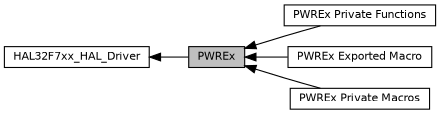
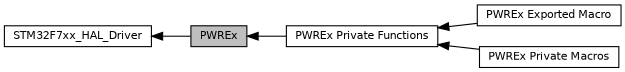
(77, 57) -> (78, 36)
(272, 57) -> (463, 25)
(288, 79) -> (464, 48)
